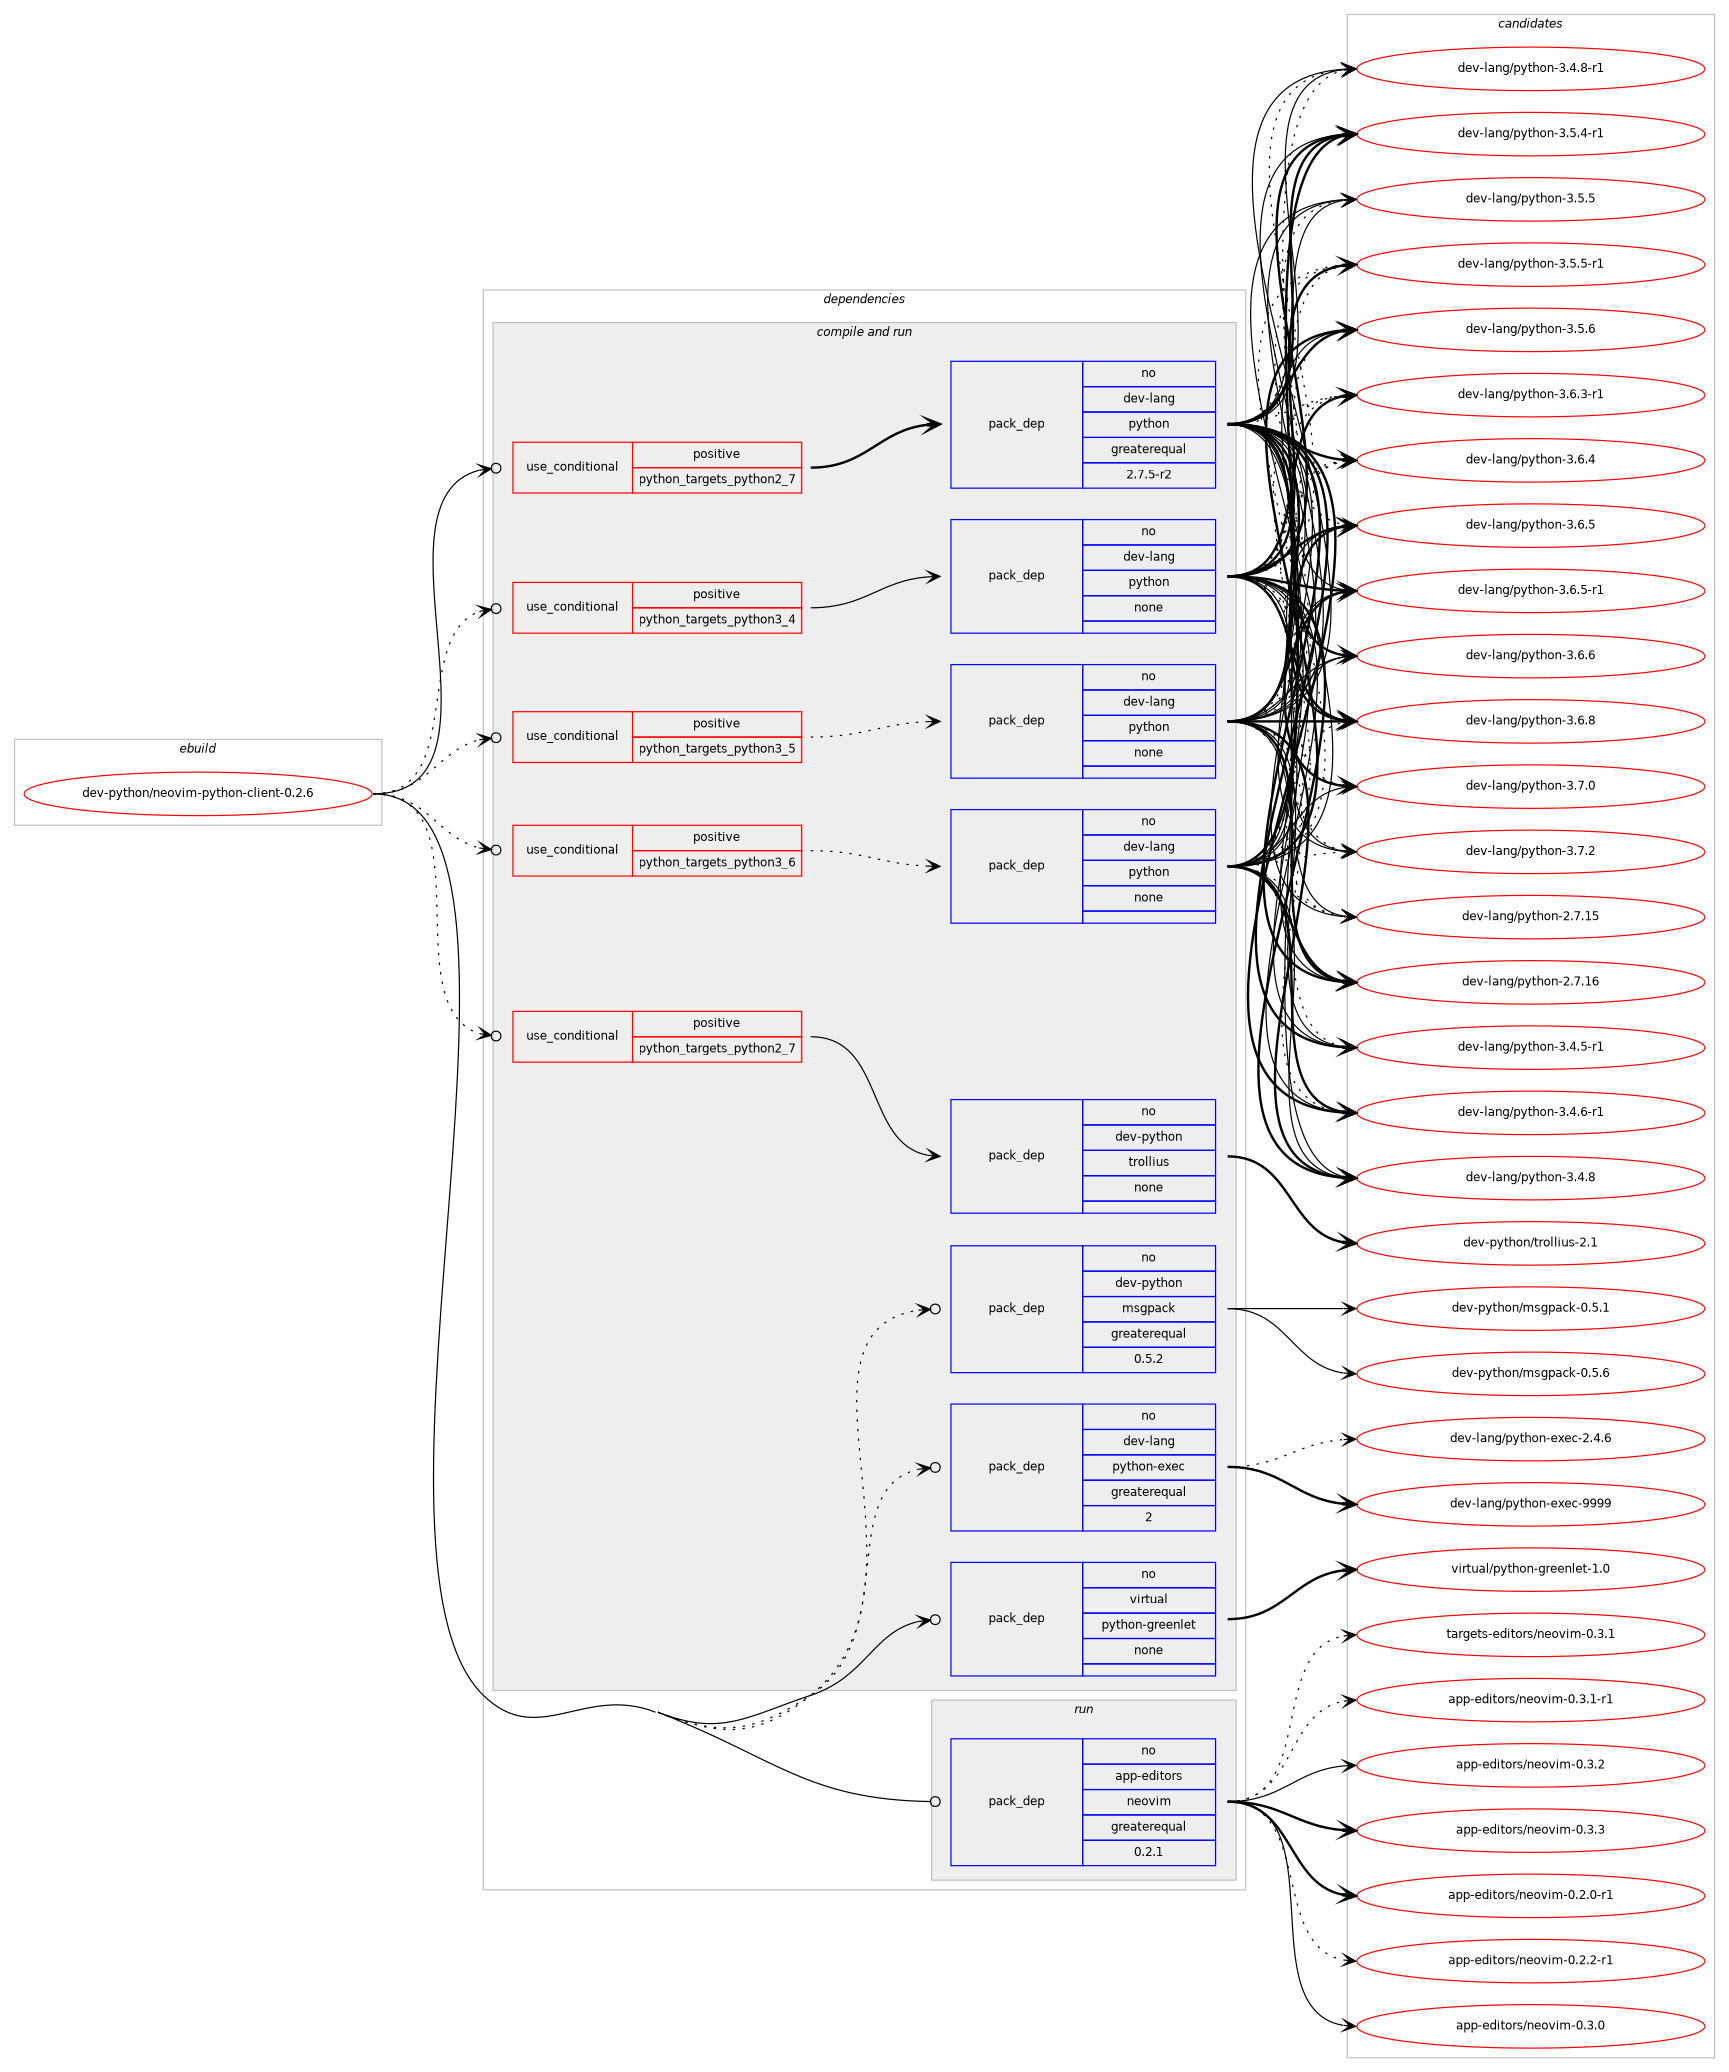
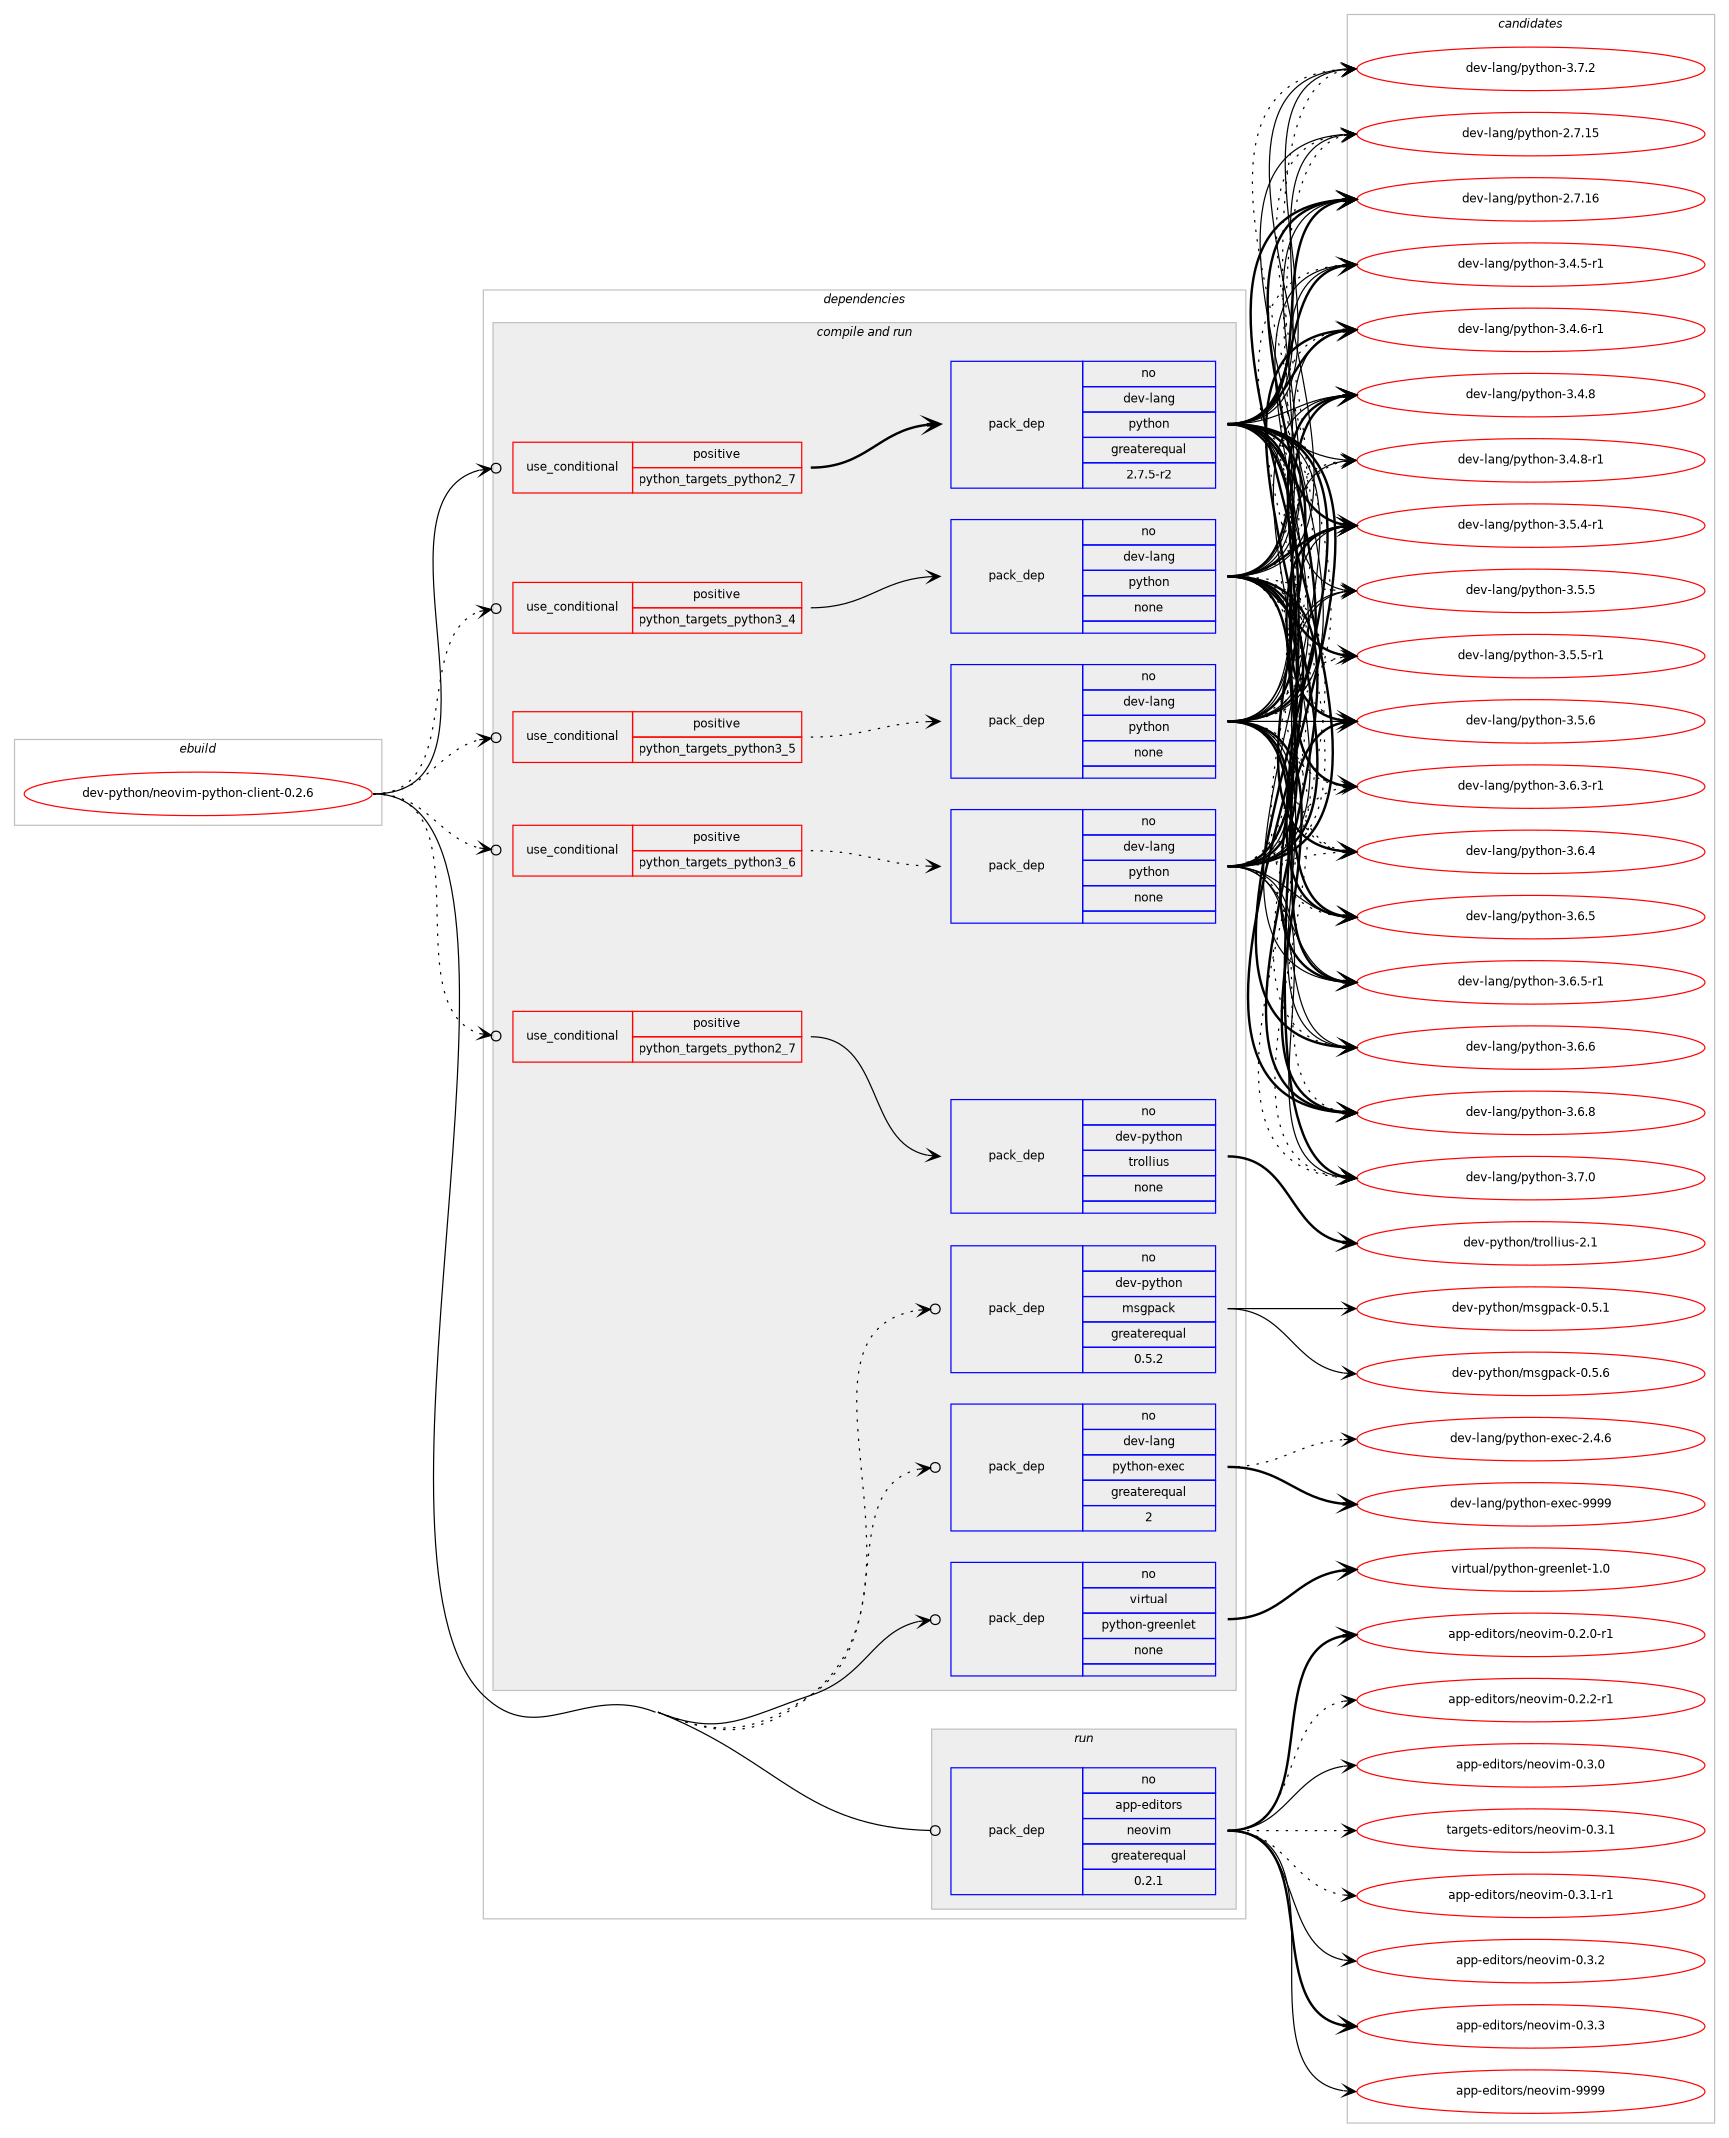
none -> (1531, 2092)
